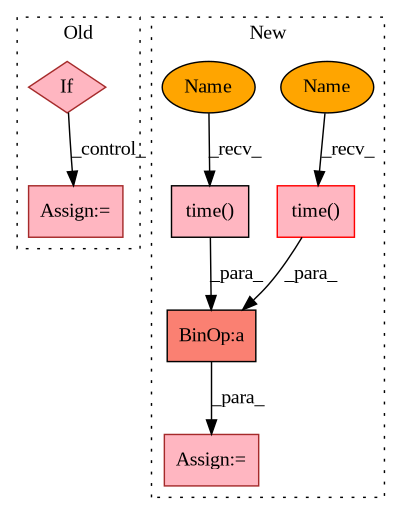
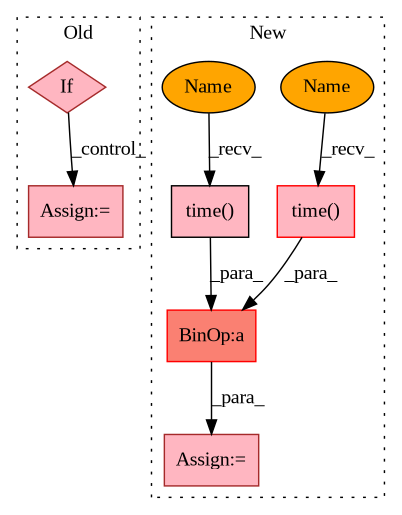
(212, 336) -> (212, 336)
